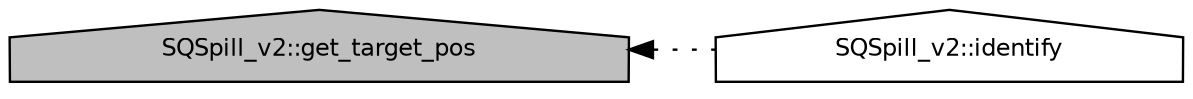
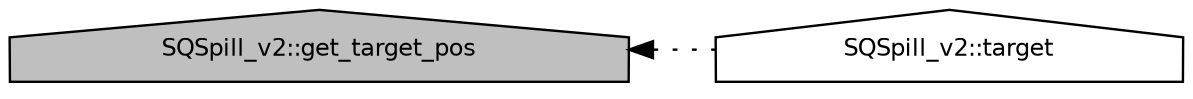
(949, 50) -> (949, 50)
